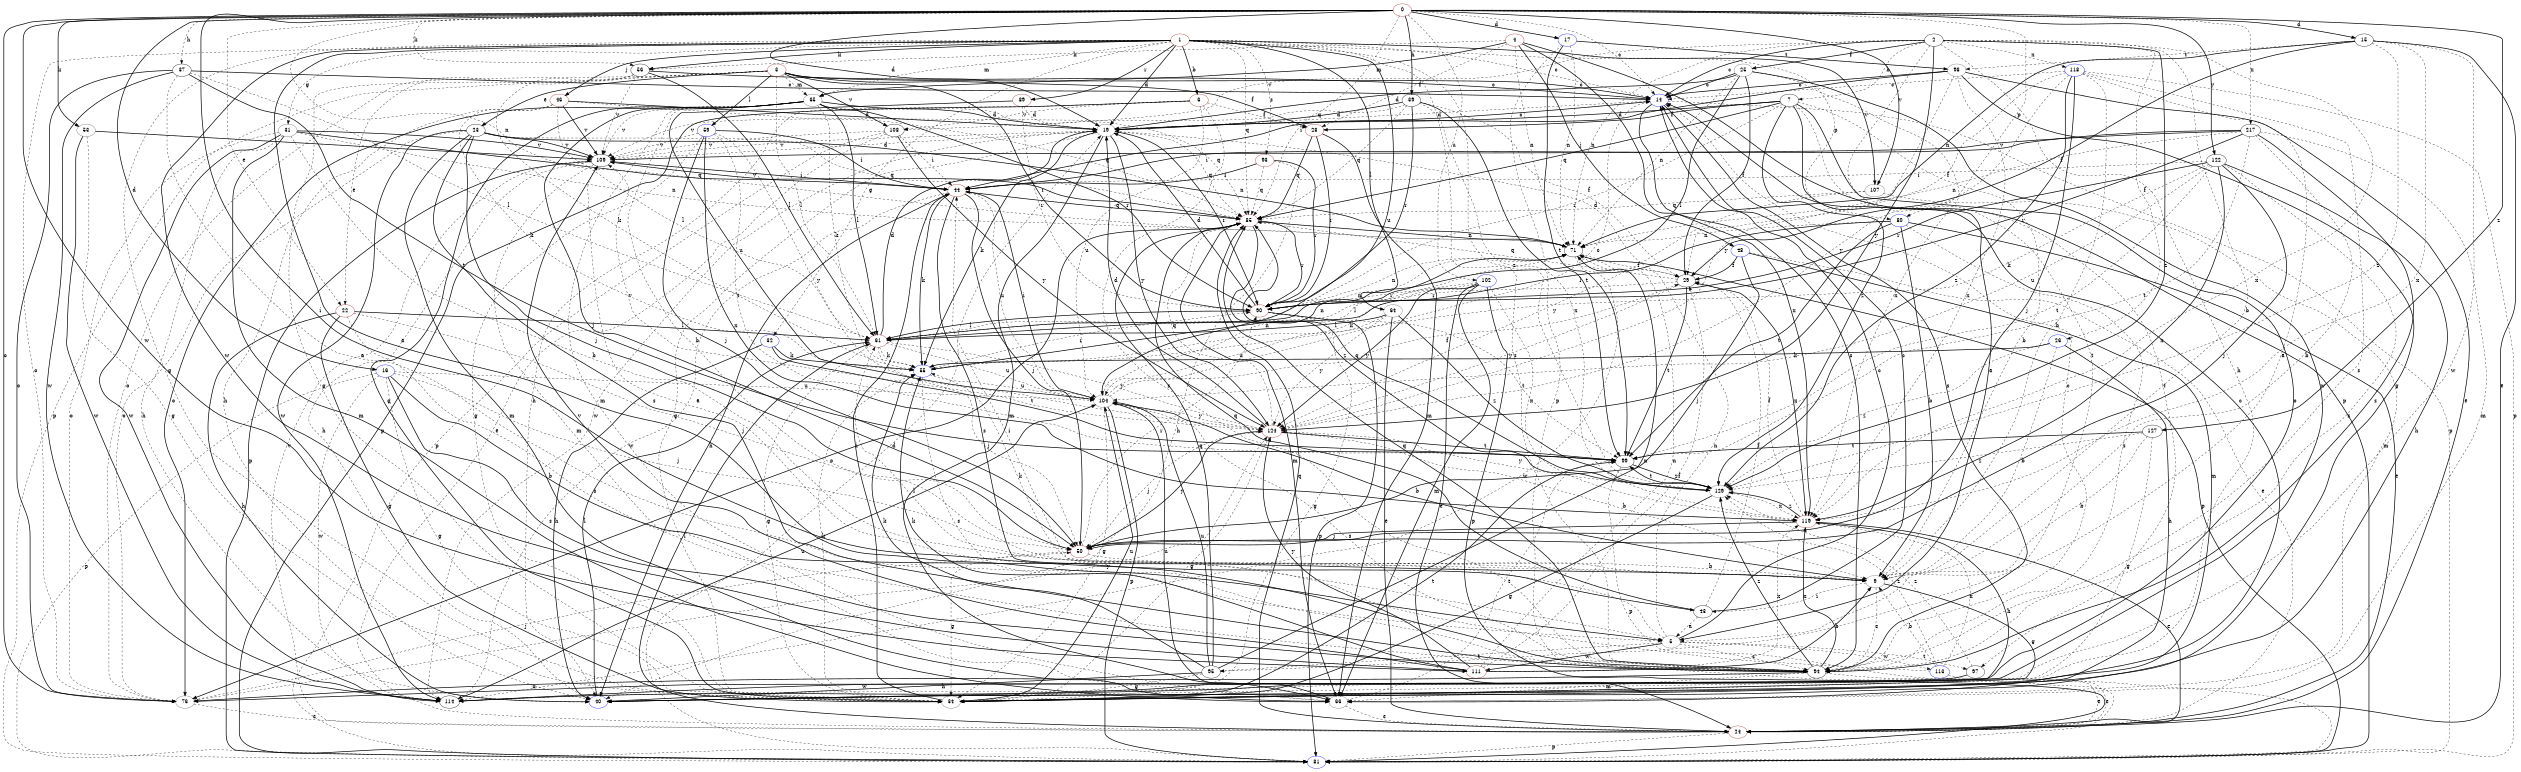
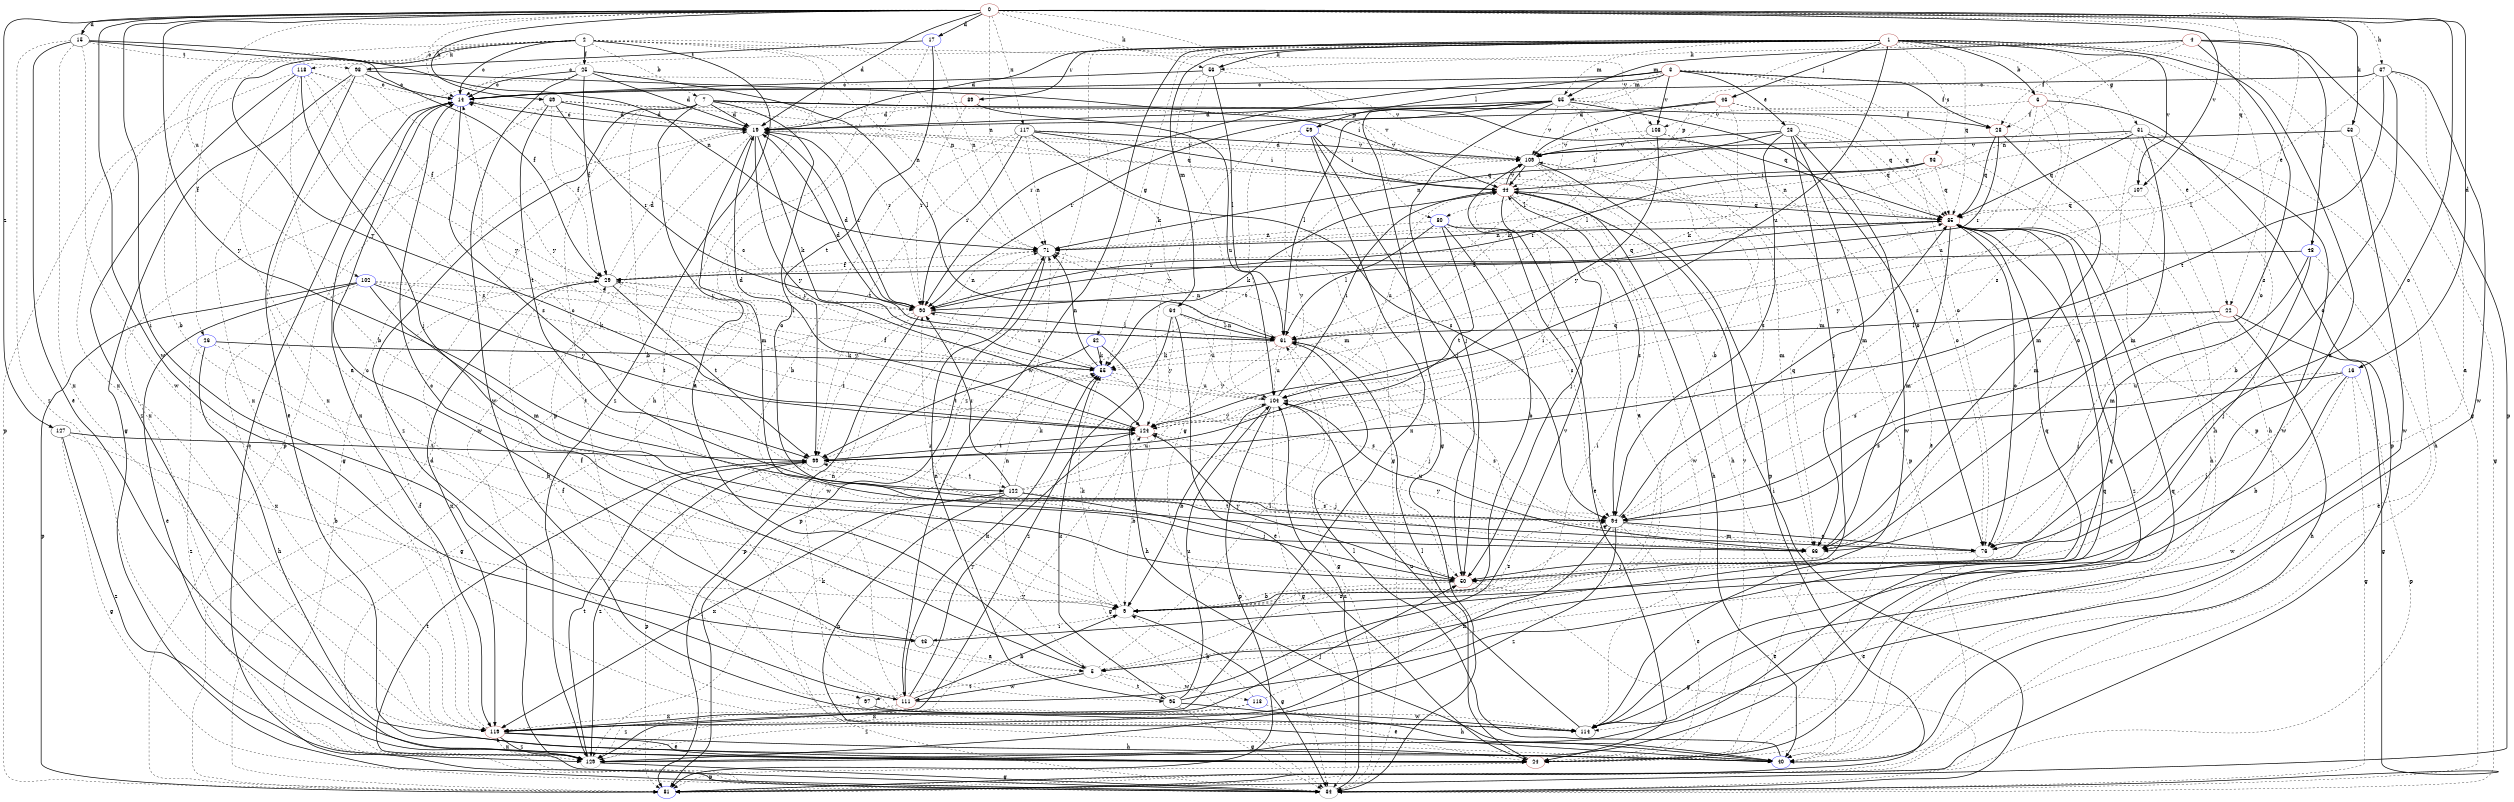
(2251, 130) -> (1025, 130)
(1371, 176) -> (1183, 176)
(1941, 337) -> (914, 470)
(1938, 461) -> (241, 709)
